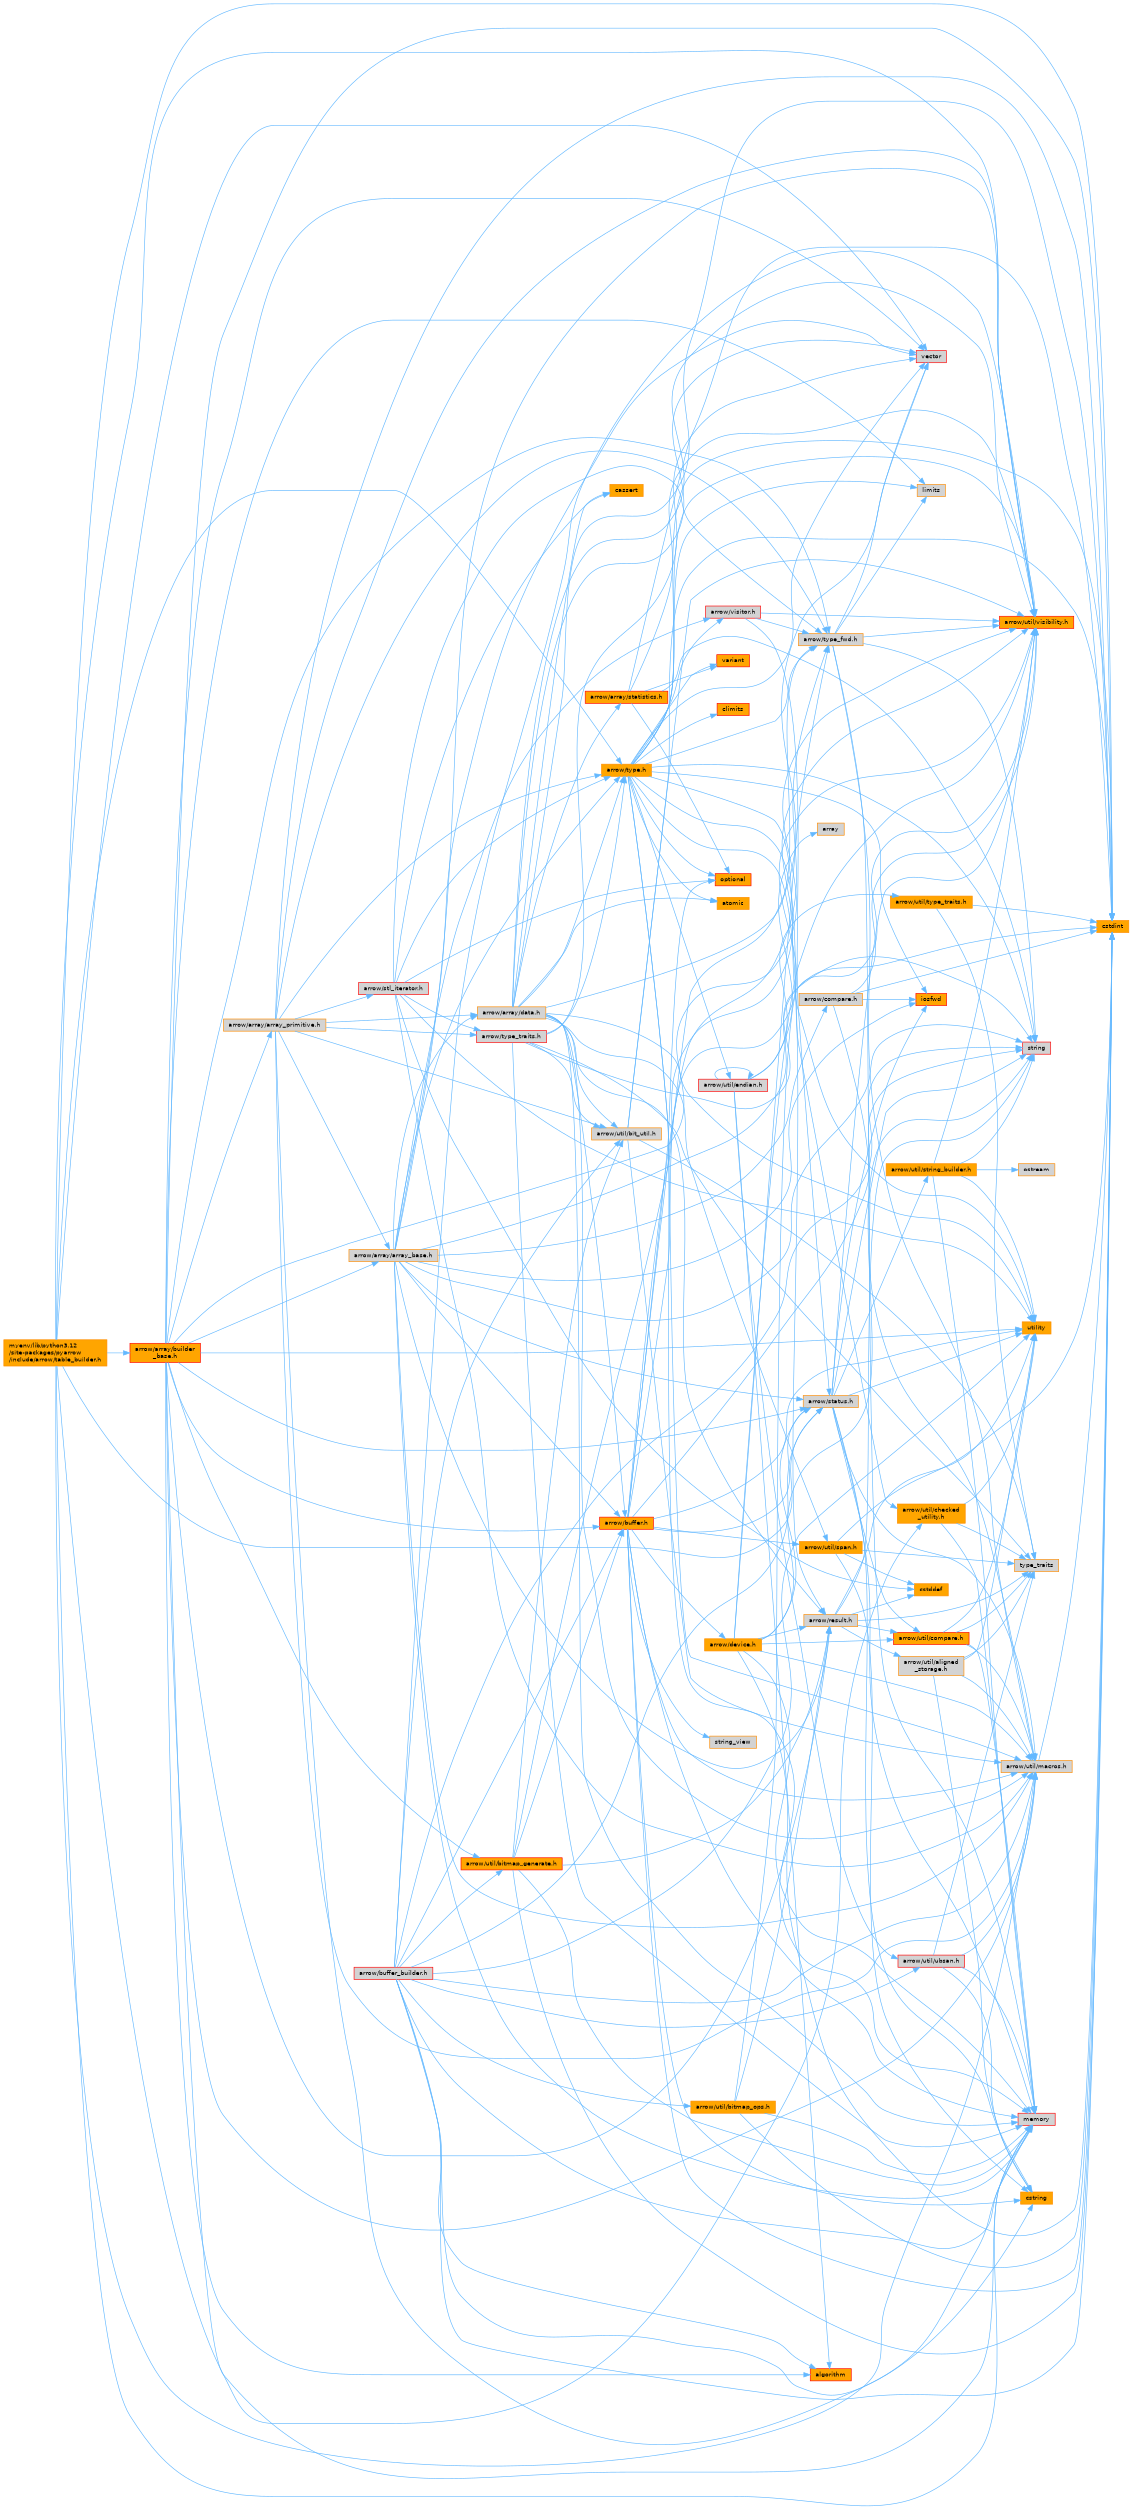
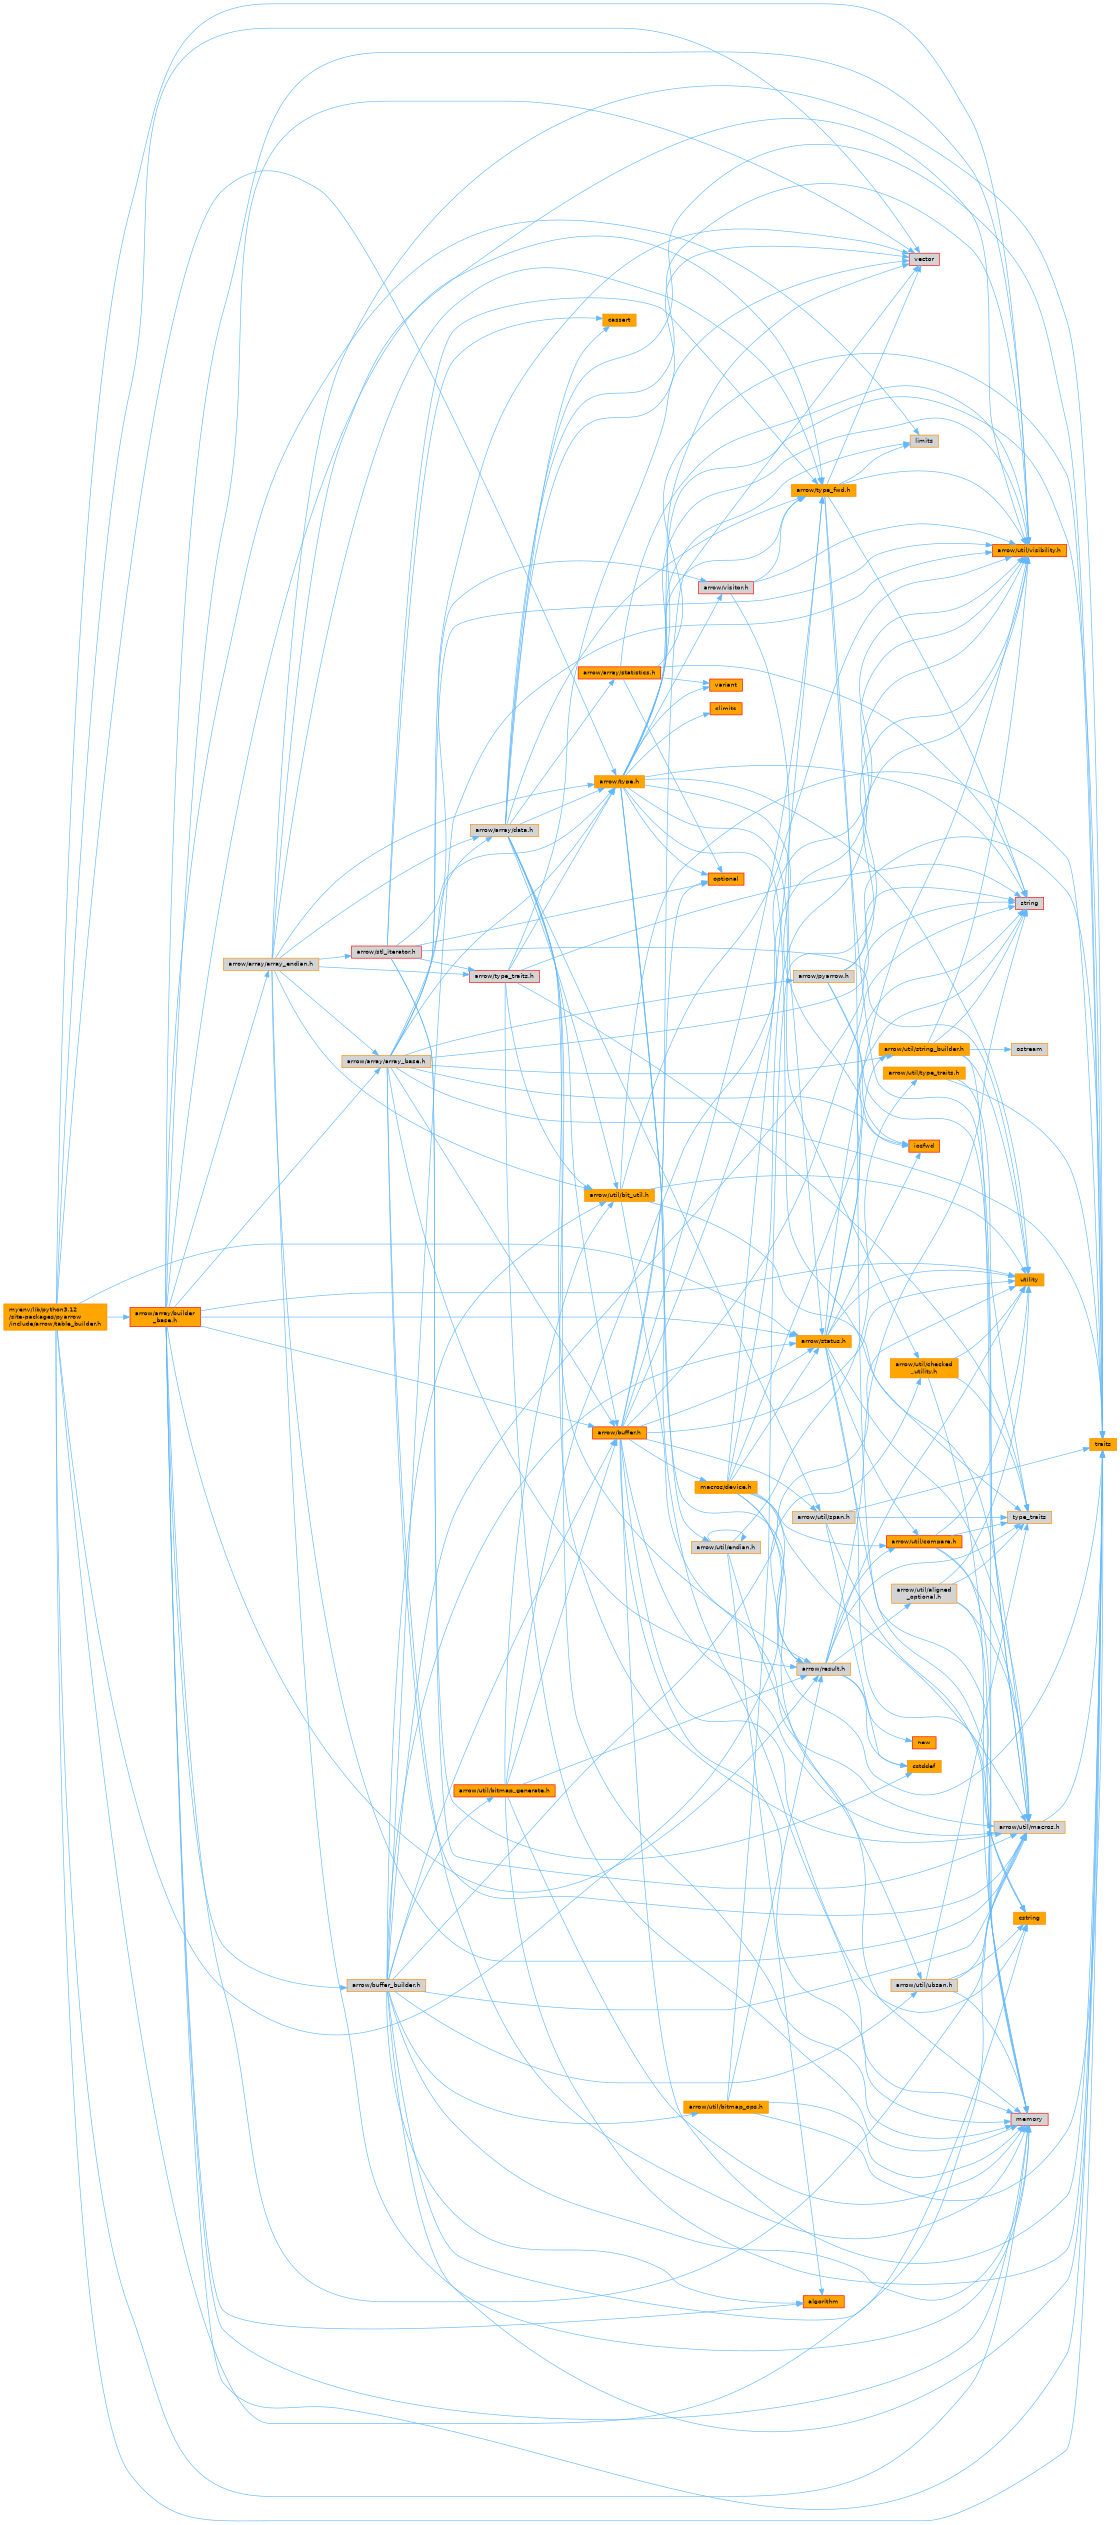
(831, 640) -> (824, 490)
(831, 829) -> none
(733, 903) -> none
(1113, 926) -> (1103, 1444)
(831, 999) -> (824, 976)
(275, 1025) -> (271, 964)
(733, 1085) -> (726, 1548)
(627, 1134) -> (619, 1195)
(787, 1169) -> (871, 1182)
(596, 1363) -> (637, 1074)
(831, 1402) -> (824, 1341)
(831, 1548) -> (824, 1517)
(285, 1634) -> (184, 1702)
(733, 1645) -> (726, 1487)
(931, 1666) -> (924, 1594)
(733, 1742) -> none
none -> (924, 1743)
(931, 1961) -> (924, 1985)
(393, 1973) -> (386, 1985)
